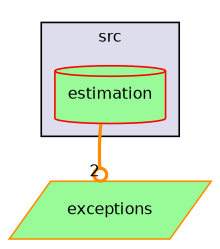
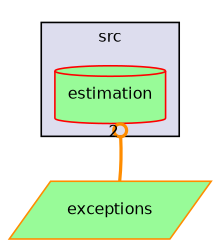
(99, 146) -> (121, 159)
